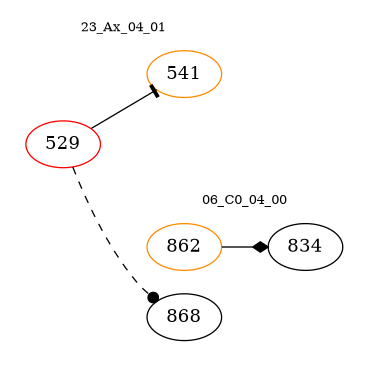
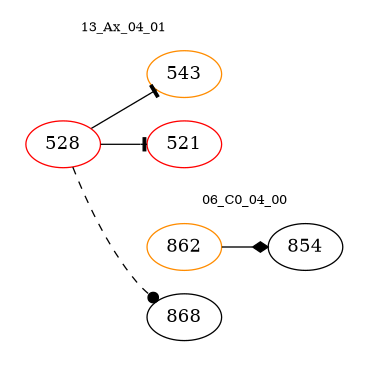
(124, 28) -> (124, 28)
(184, 74) -> (184, 74)
(63, 144) -> (63, 144)
none -> (184, 144)
(305, 247) -> (305, 247)
